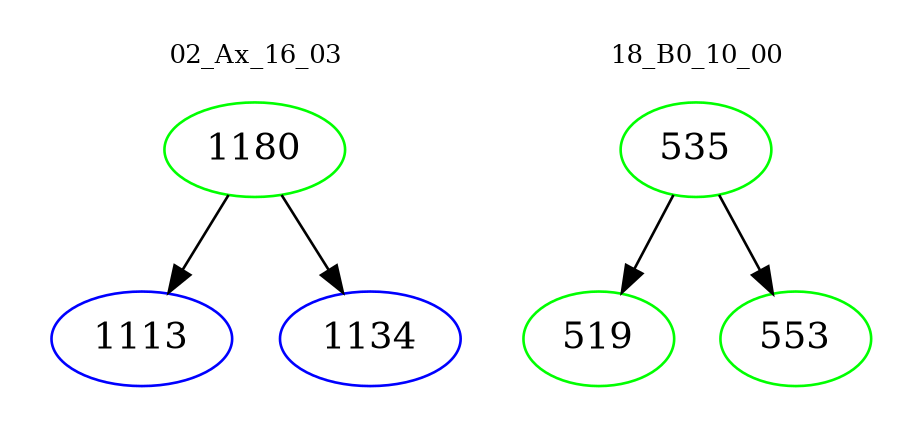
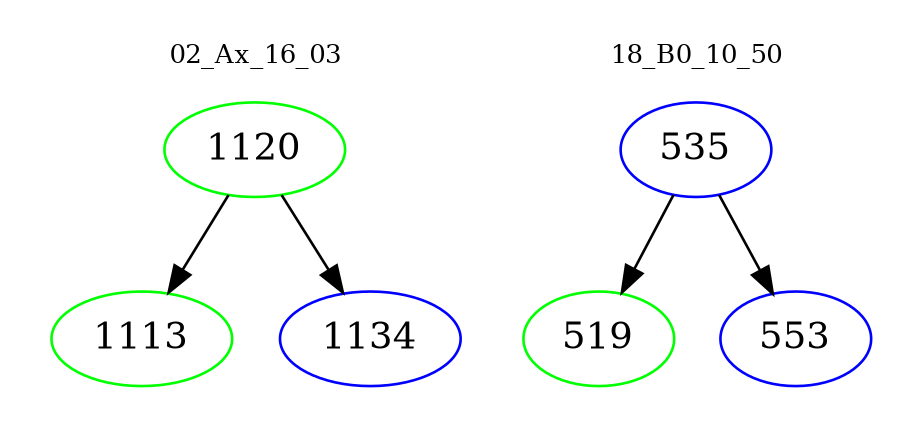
(697, 56) -> (697, 56)
(255, 150) -> (255, 150)
(696, 150) -> (696, 150)
(142, 339) -> (142, 339)
(796, 339) -> (796, 339)
